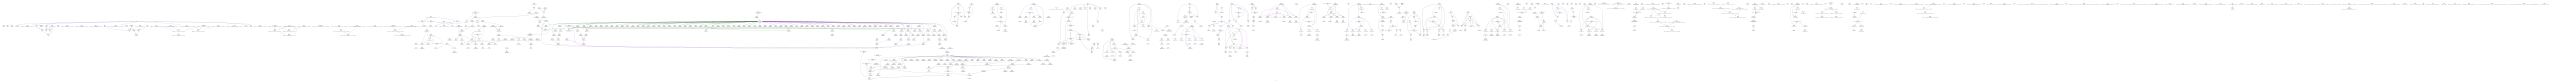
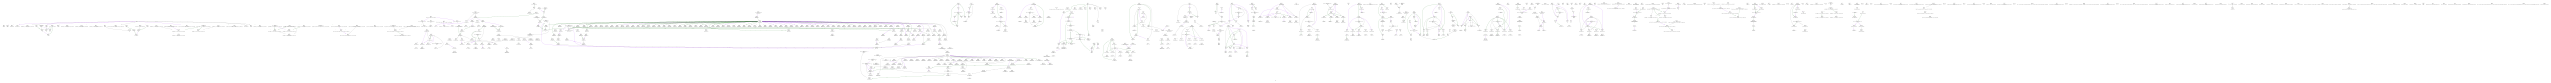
(131, 26) -> none
